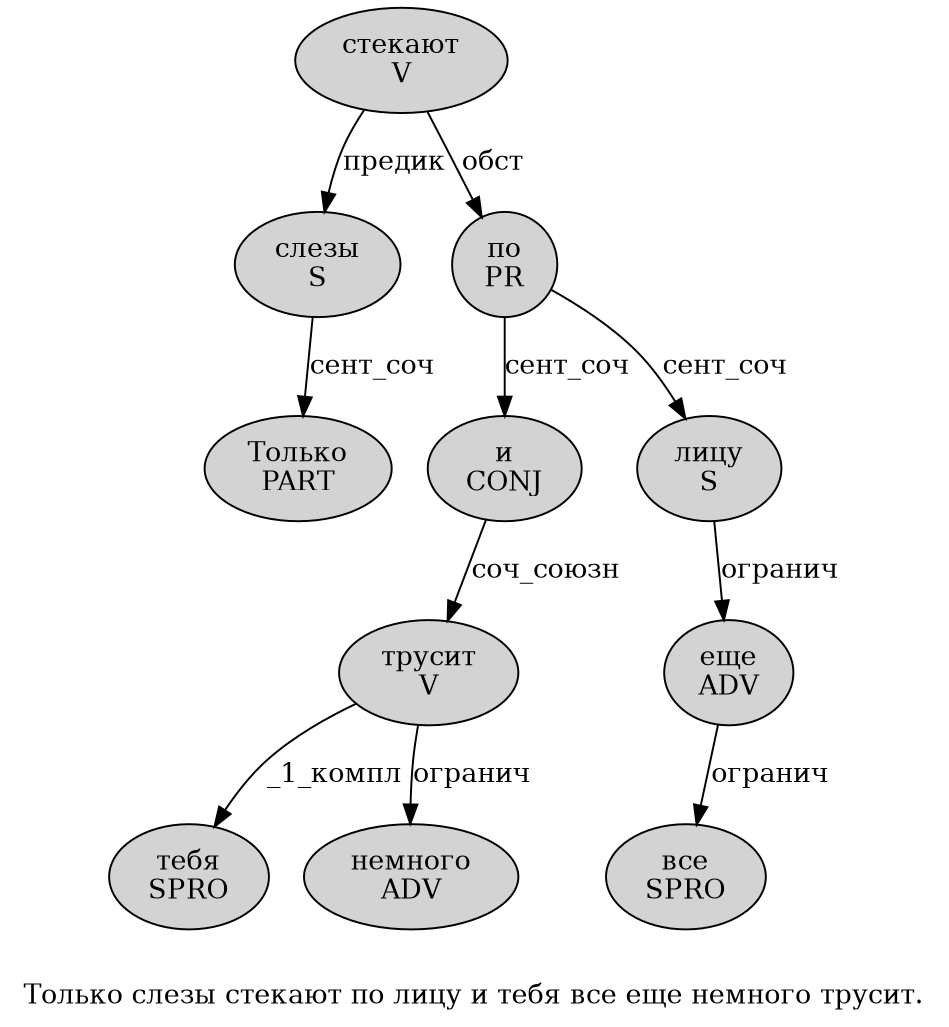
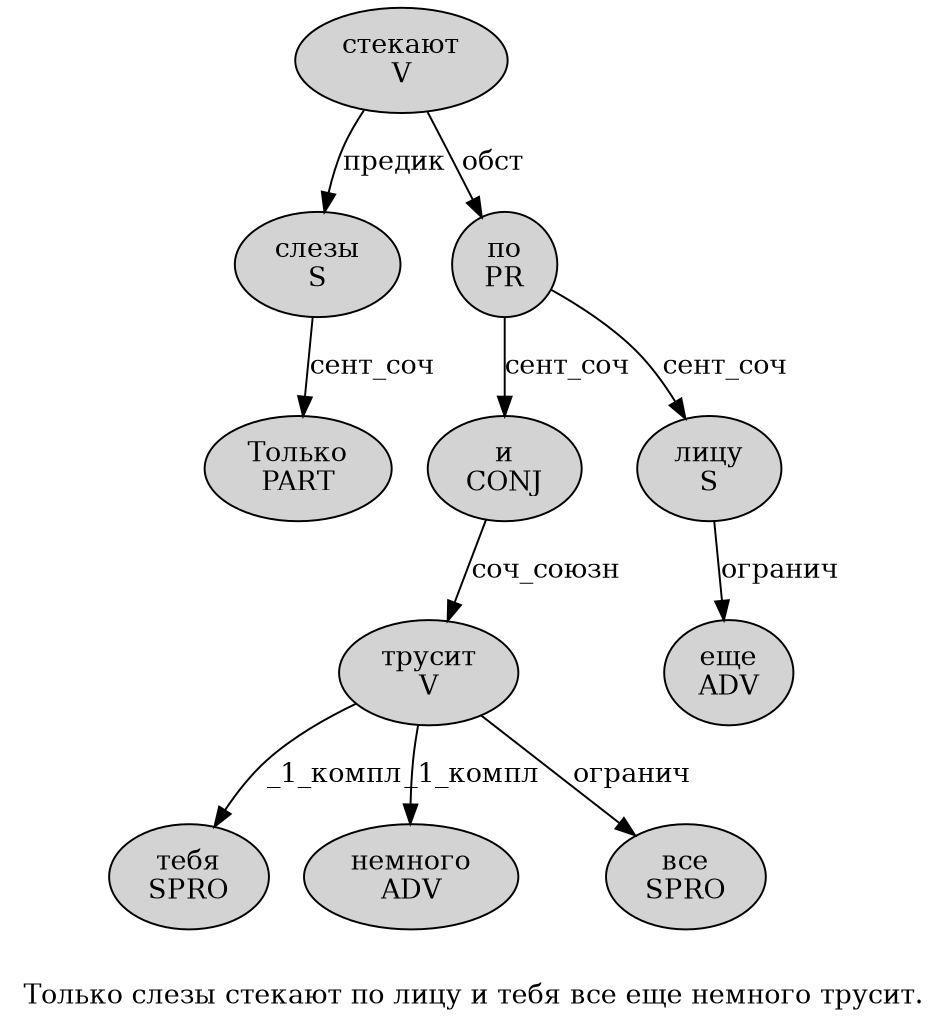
(709, 765) -> (550, 769)
(473, 775) -> (473, 775)
